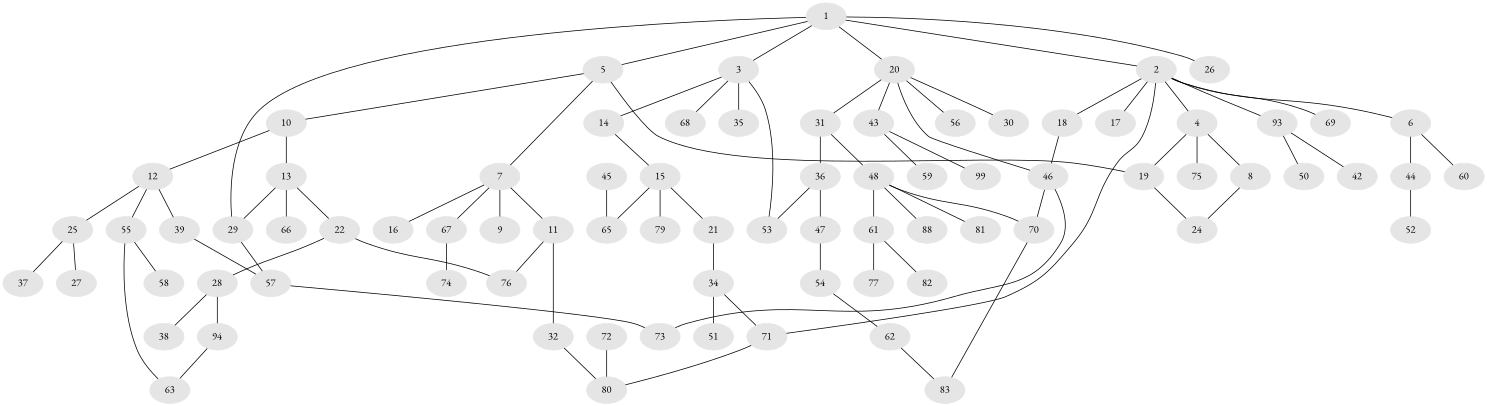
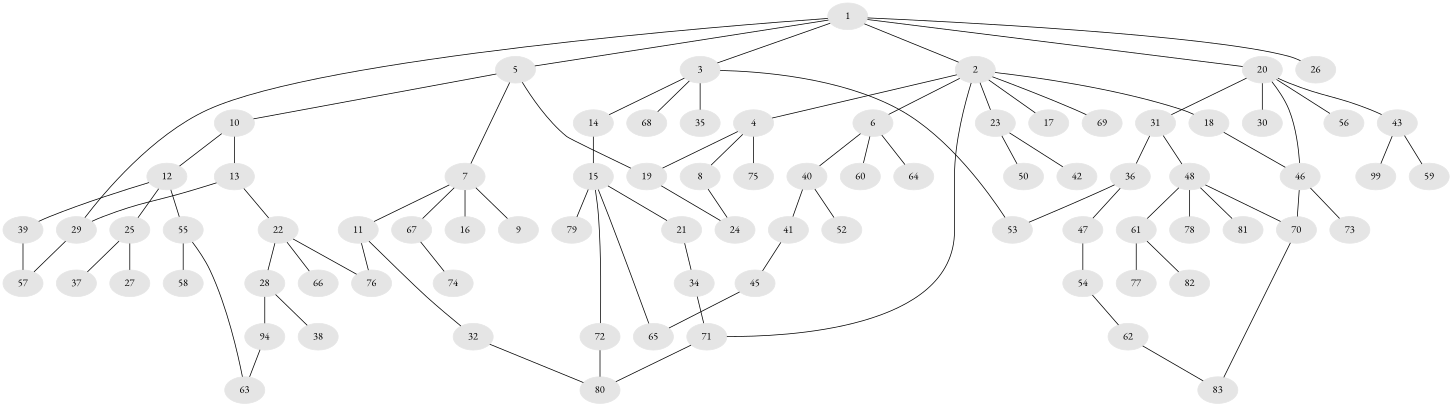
(1277, 123) -> (995, 123)
none -> (914, 177)
(1411, 177) -> (807, 177)
(286, 203) -> (298, 257)
none -> (788, 230)
(927, 230) -> (1190, 230)
none -> (600, 256)
(468, 303) -> none
(713, 337) -> none
